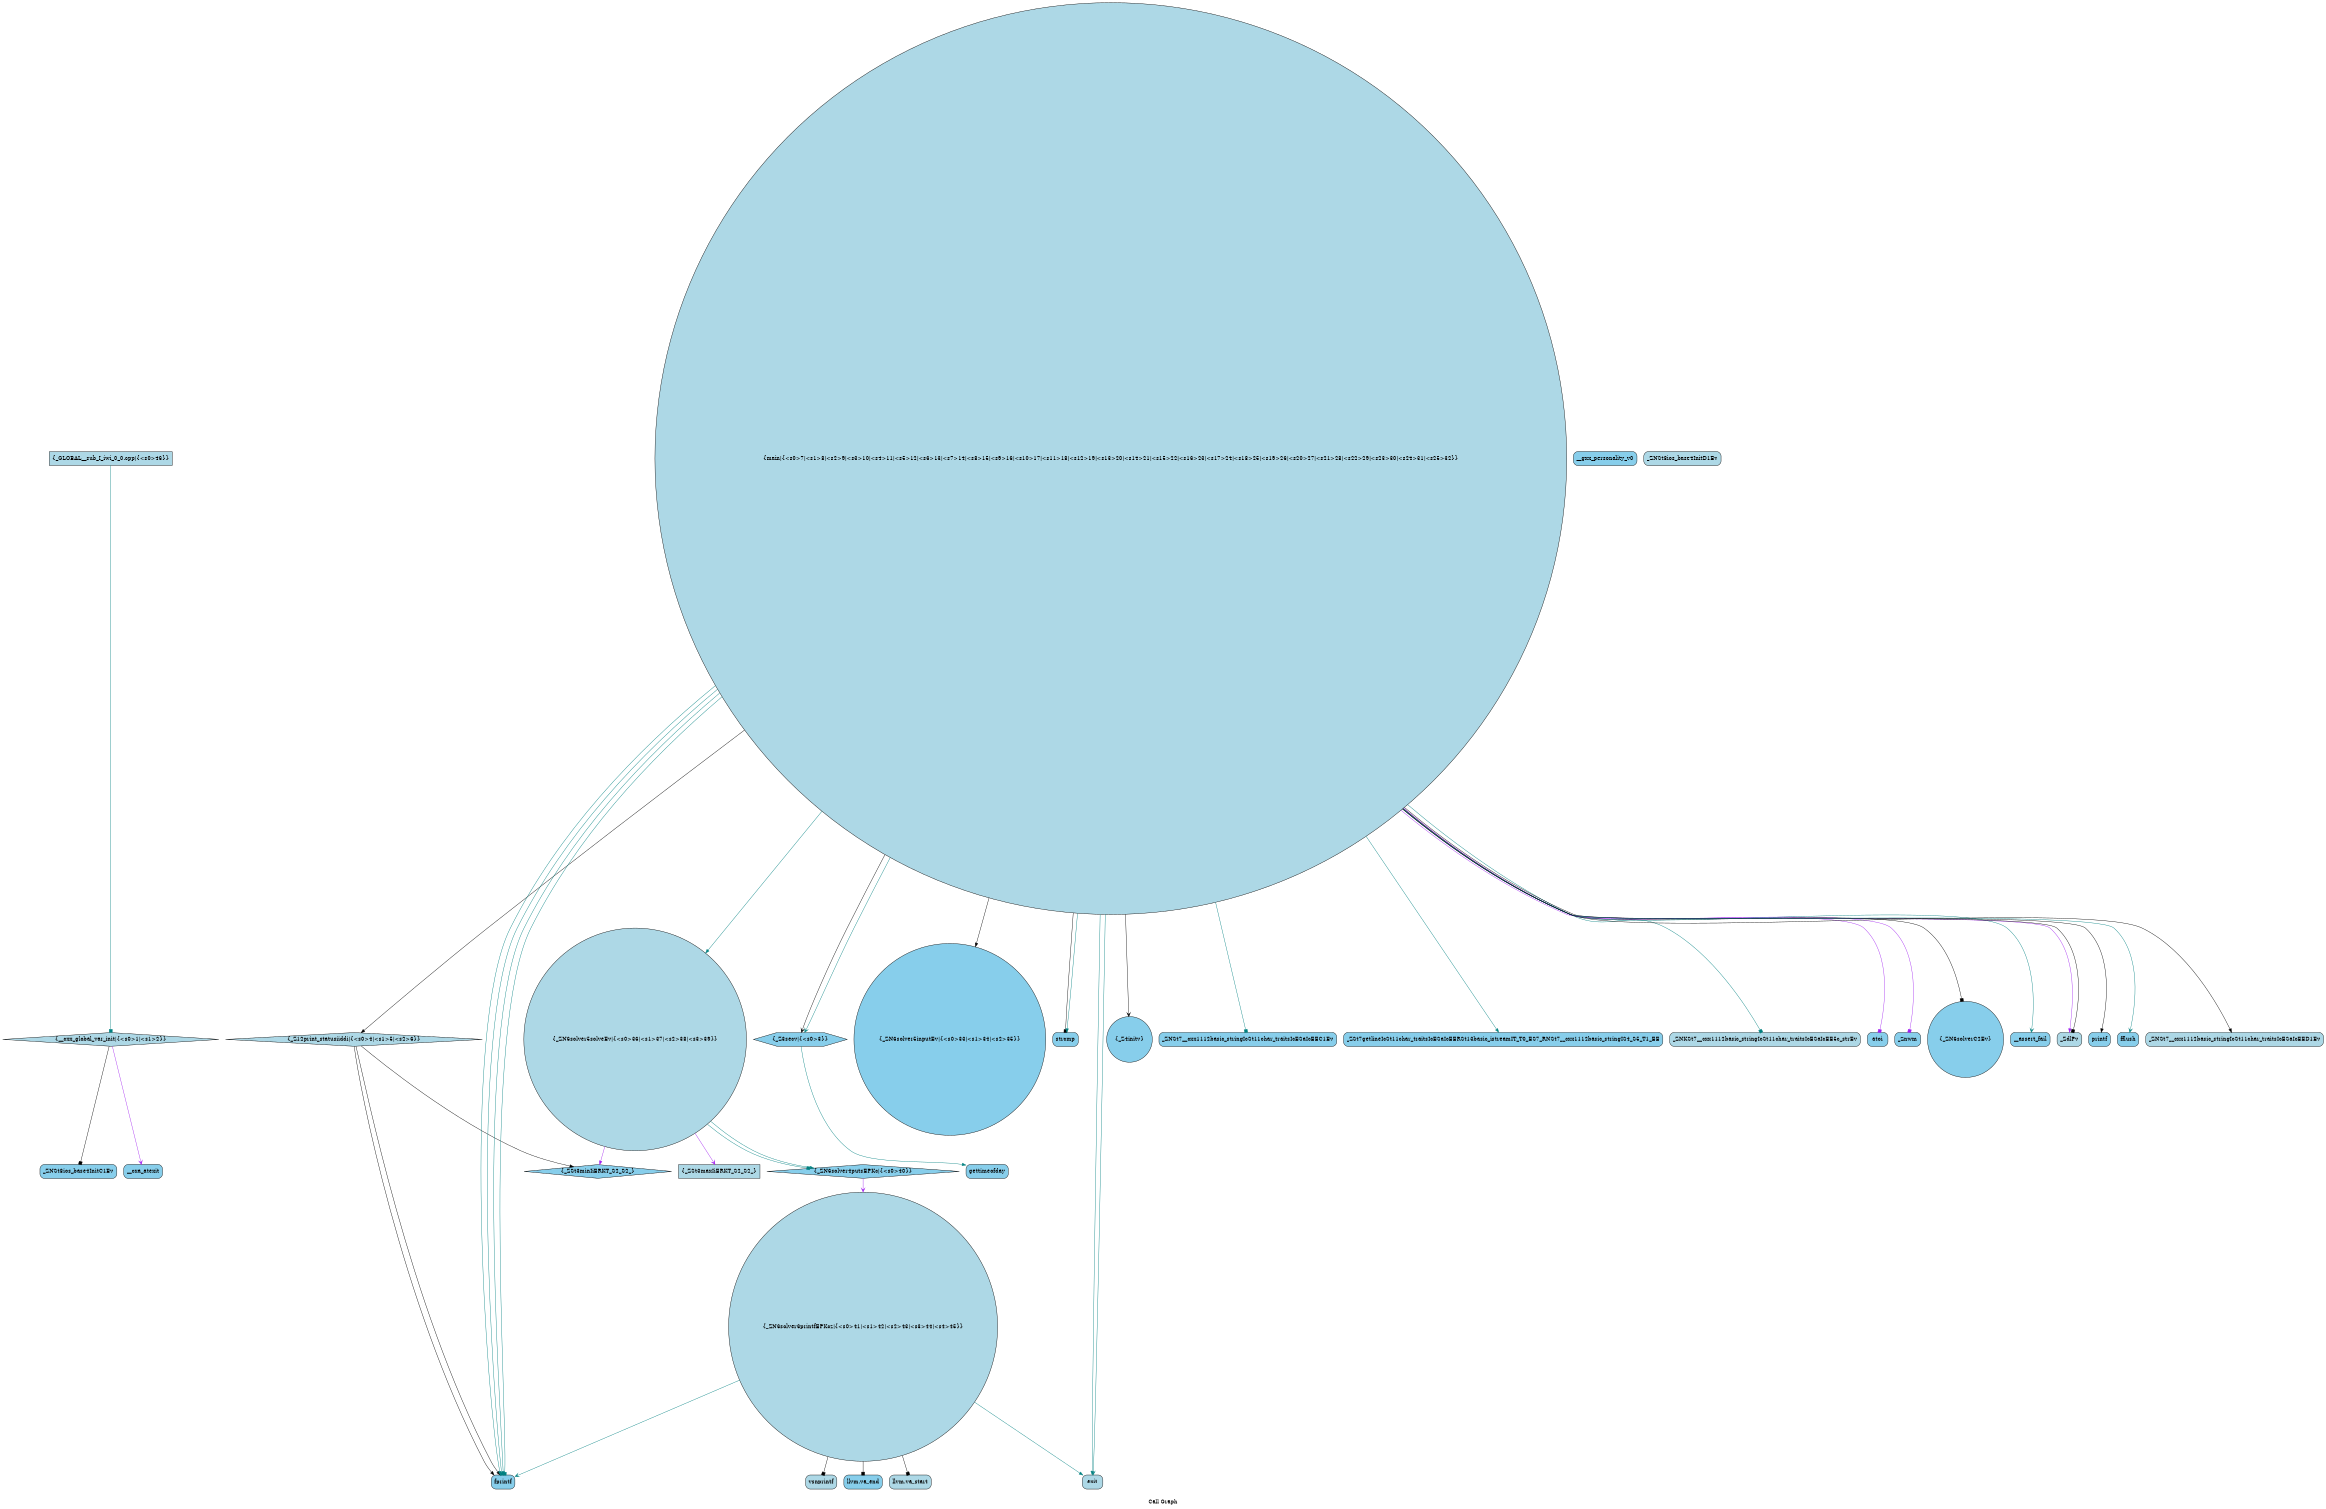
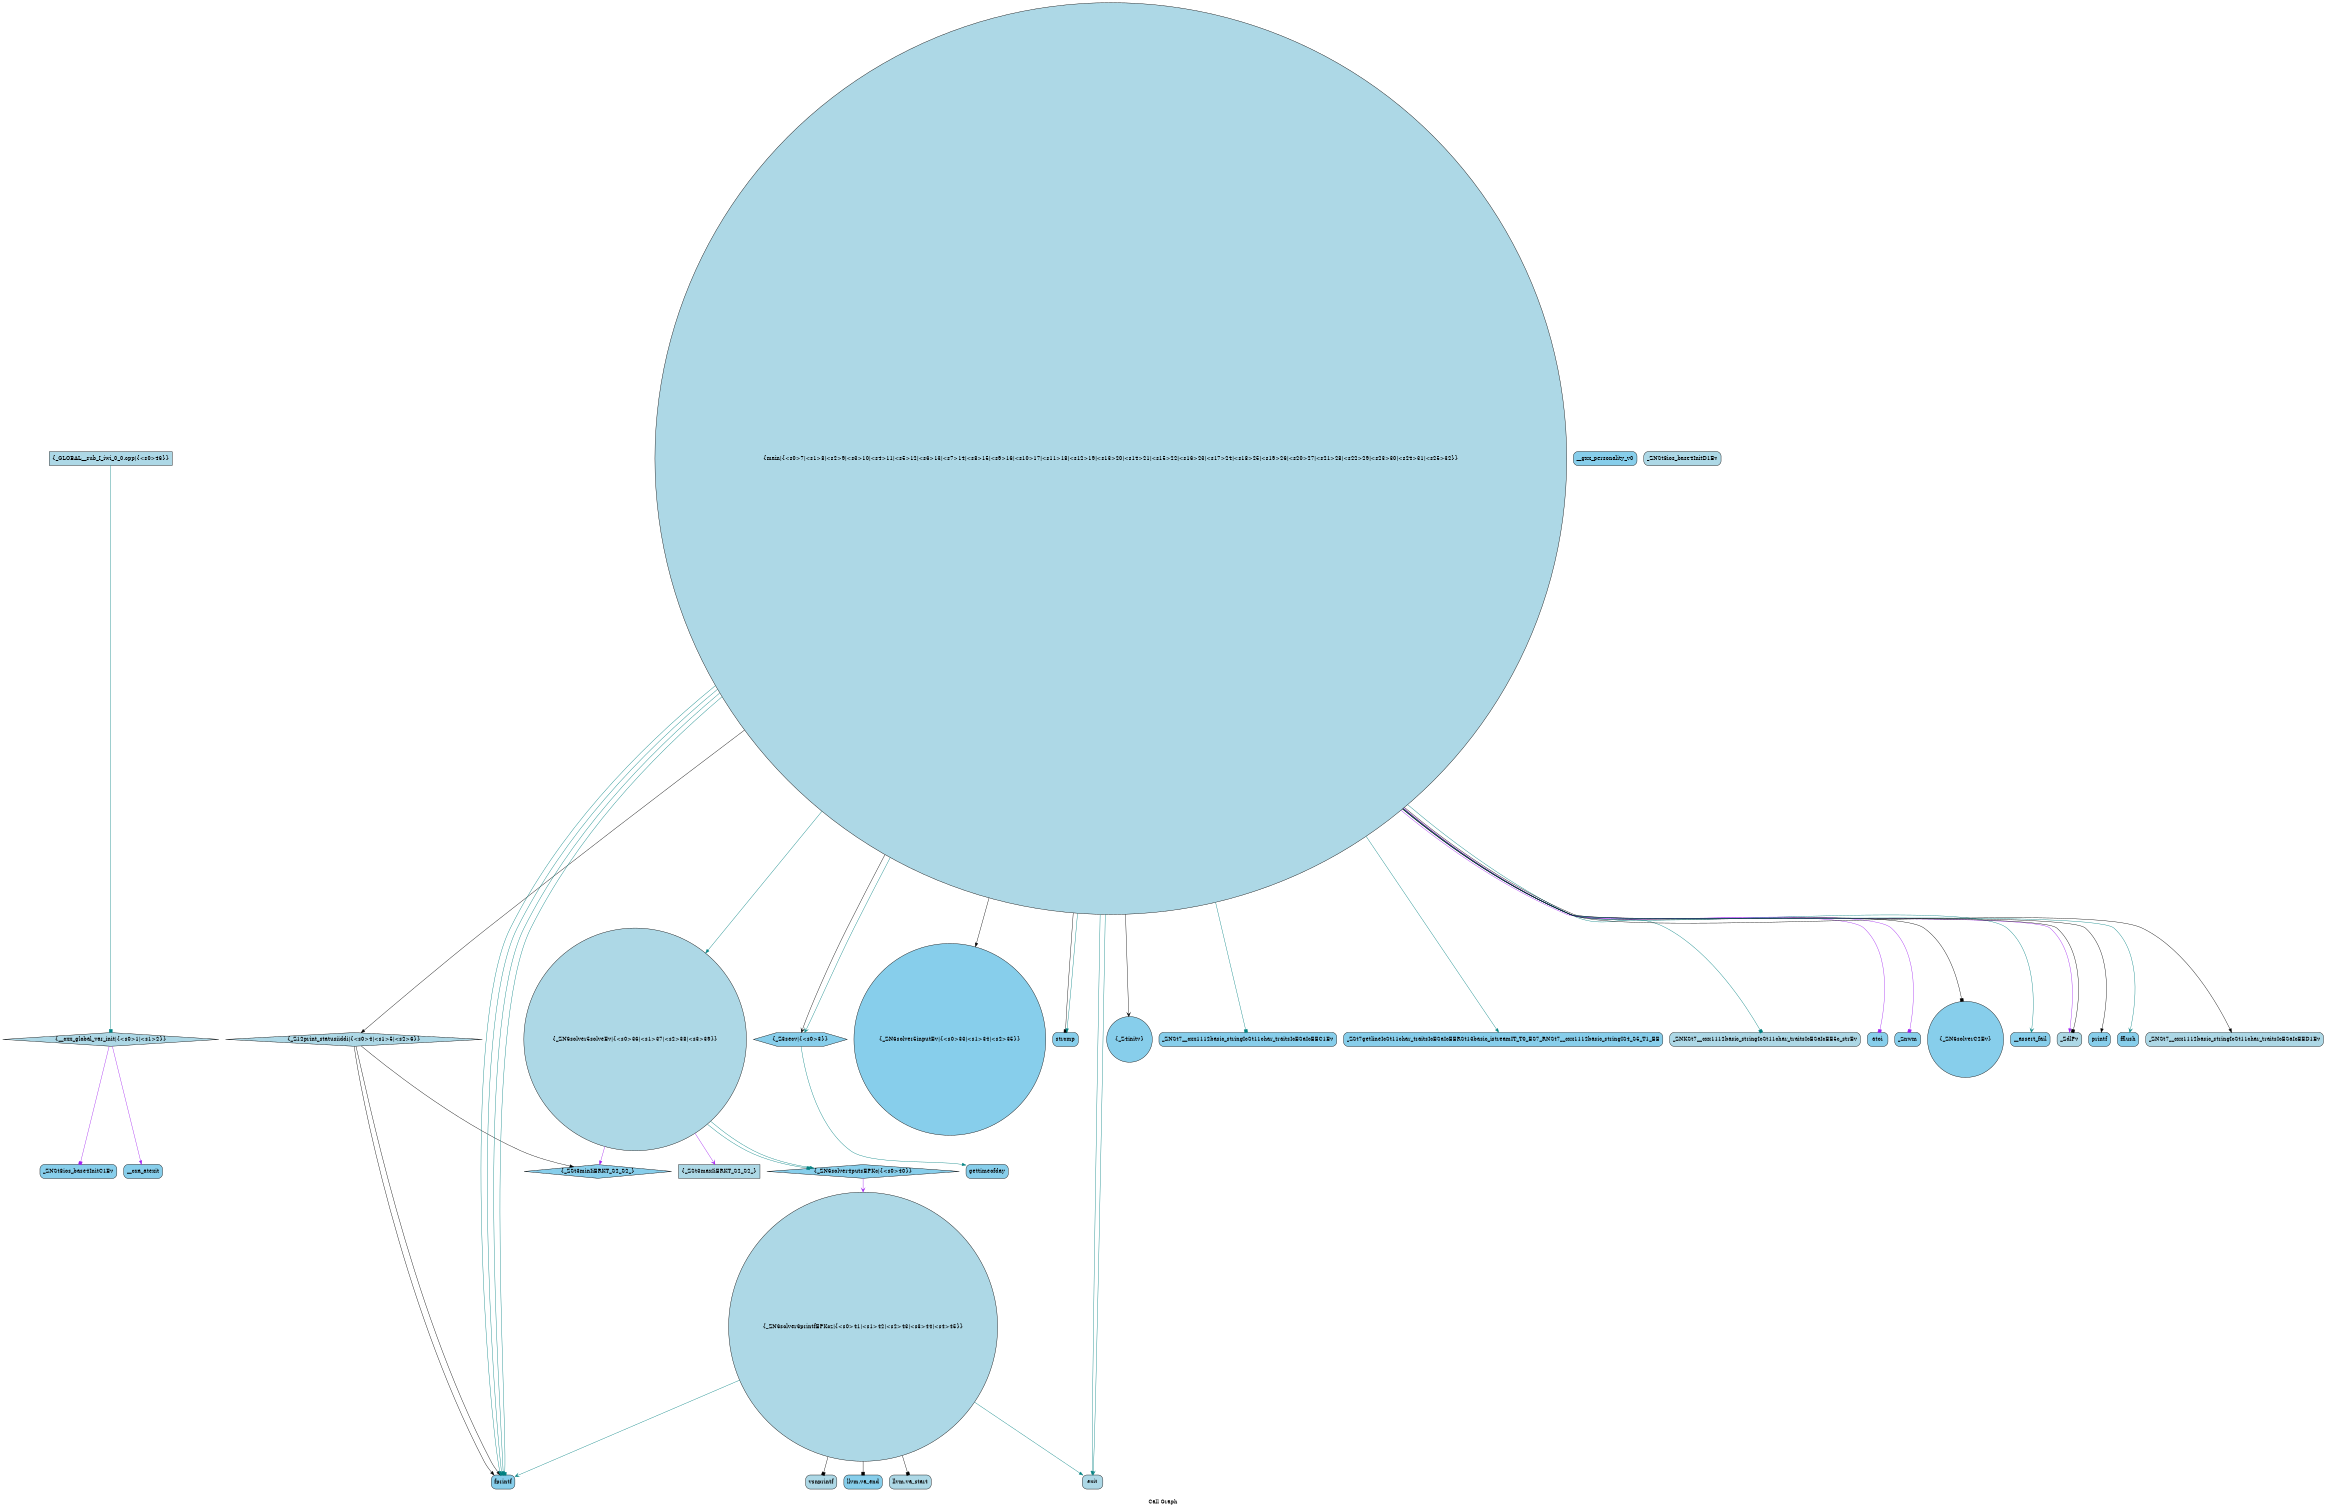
(95, 1104) -> (95, 1104)
(126, 1104) -> (126, 1104)
